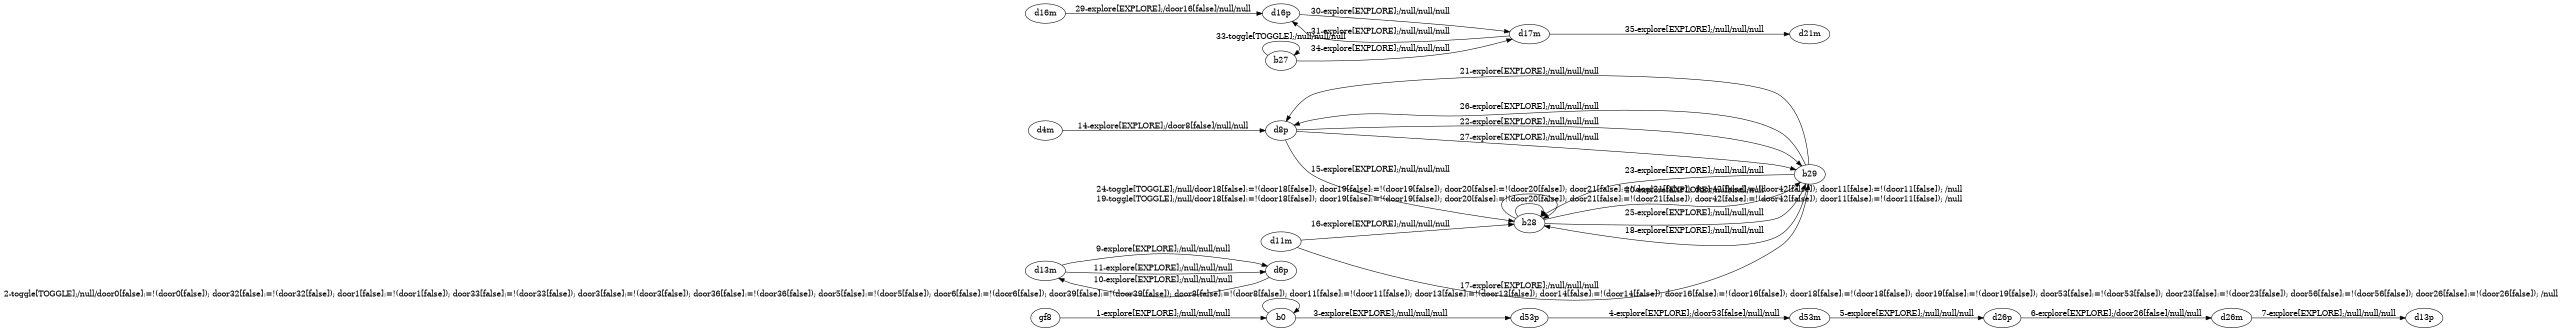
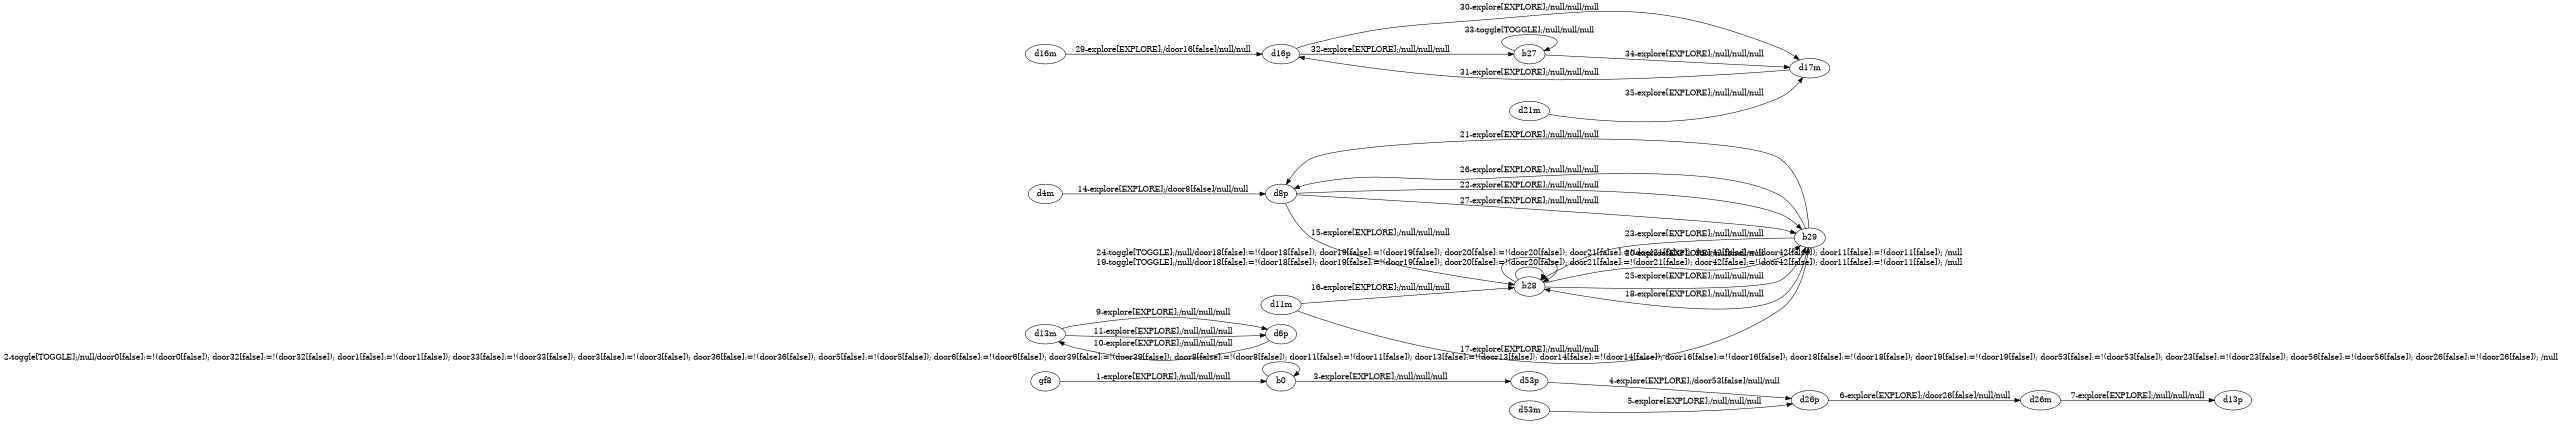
(1667, 34) -> (1678, 120)
none -> (1404, 54)
(1666, 318) -> (1667, 390)
